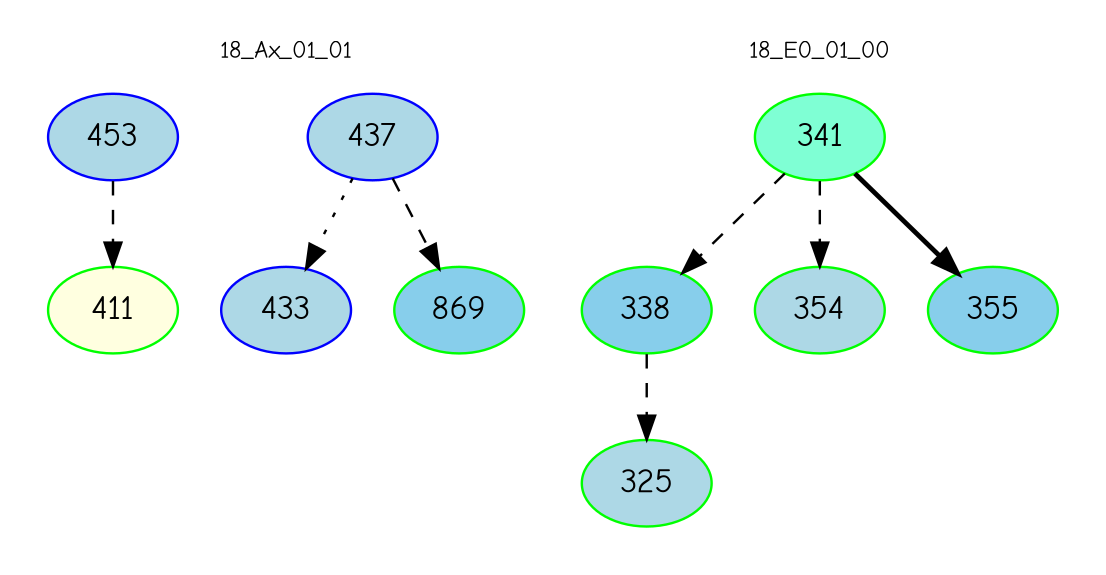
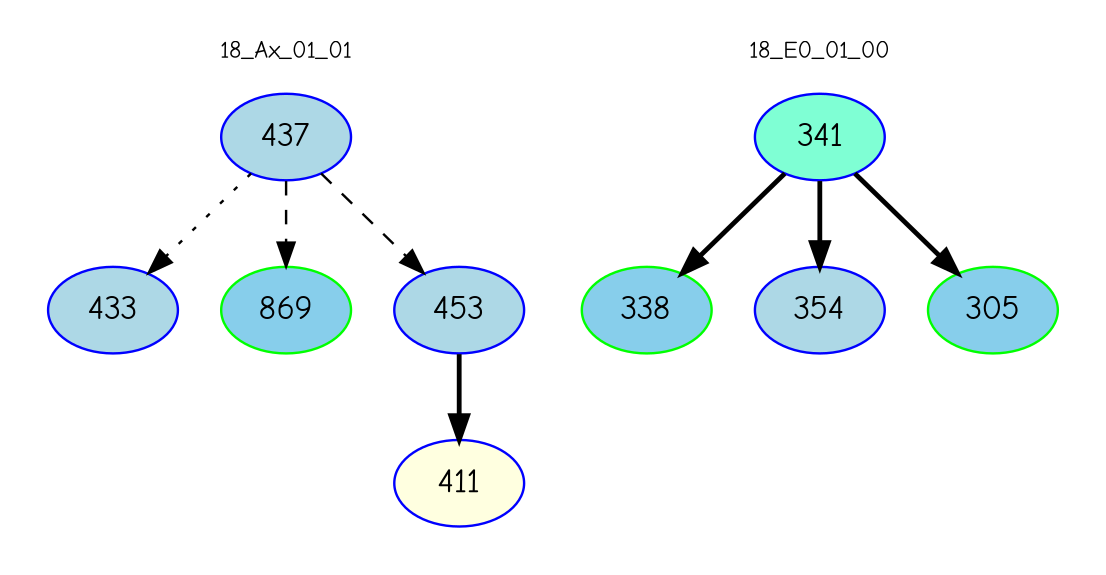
(820, 137) -> (820, 137)
(113, 212) -> (459, 385)
(820, 212) -> (820, 212)
none -> (364, 215)
(742, 215) -> (742, 215)
(113, 310) -> (459, 483)
(820, 310) -> (820, 310)
(993, 310) -> (993, 310)
(647, 483) -> none
